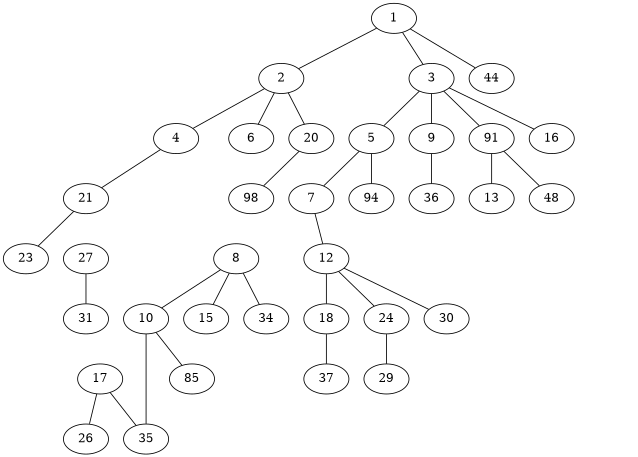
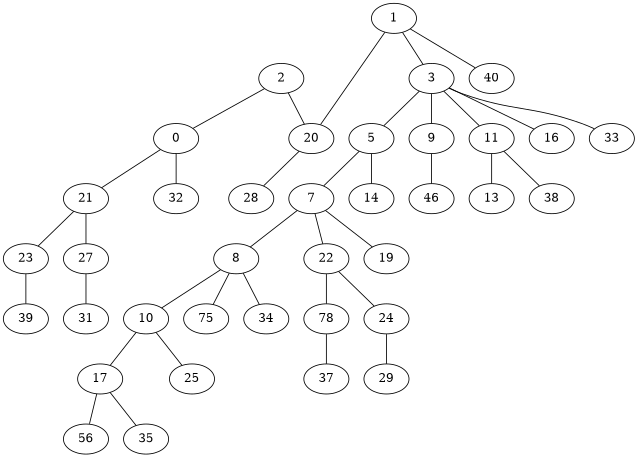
(338, 48) -> (353, 78)
(492, 78) -> (492, 78)
(176, 139) -> (176, 139)
(251, 139) -> none
(492, 139) -> (492, 139)
none -> (612, 139)
none -> (176, 199)
(251, 199) -> (251, 199)
(371, 199) -> (371, 199)
(432, 199) -> (432, 199)
(552, 199) -> (552, 199)
none -> (86, 229)
none -> (274, 229)
(326, 259) -> (326, 259)
none -> (386, 259)
none -> (26, 319)
(206, 319) -> (206, 319)
(326, 319) -> (326, 319)
(447, 319) -> none
(146, 379) -> (123, 349)
(192, 379) -> (192, 379)
(86, 439) -> (86, 439)
